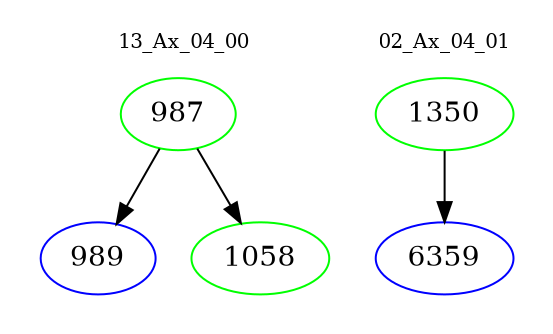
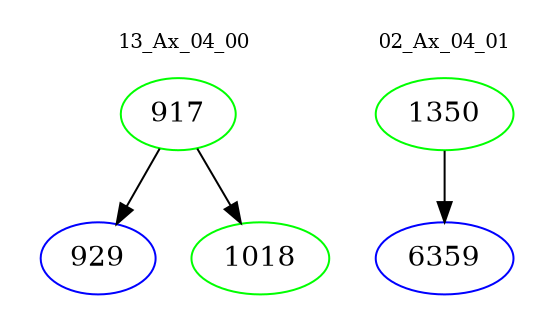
(178, 114) -> (178, 114)
(98, 258) -> (98, 258)
(260, 258) -> (260, 258)
